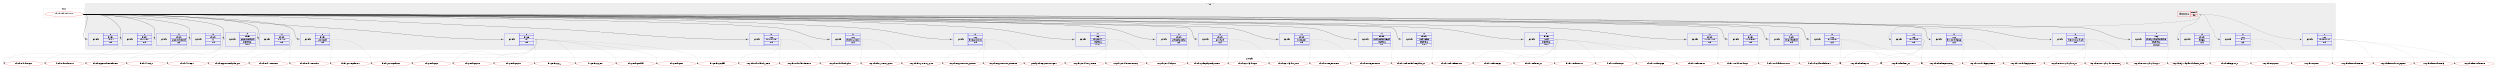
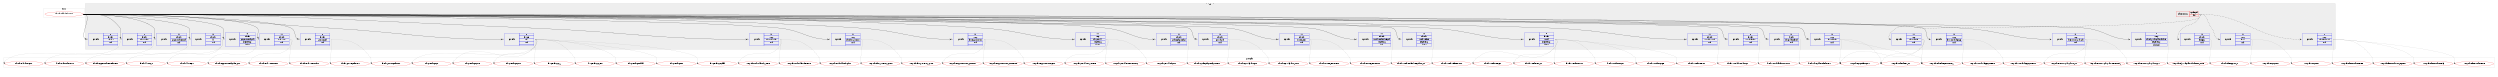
(2194, 13) -> (2194, 13)
(1044, 64) -> (1044, 64)
(1860, 64) -> (1860, 64)
(2230, 64) -> (2230, 64)
